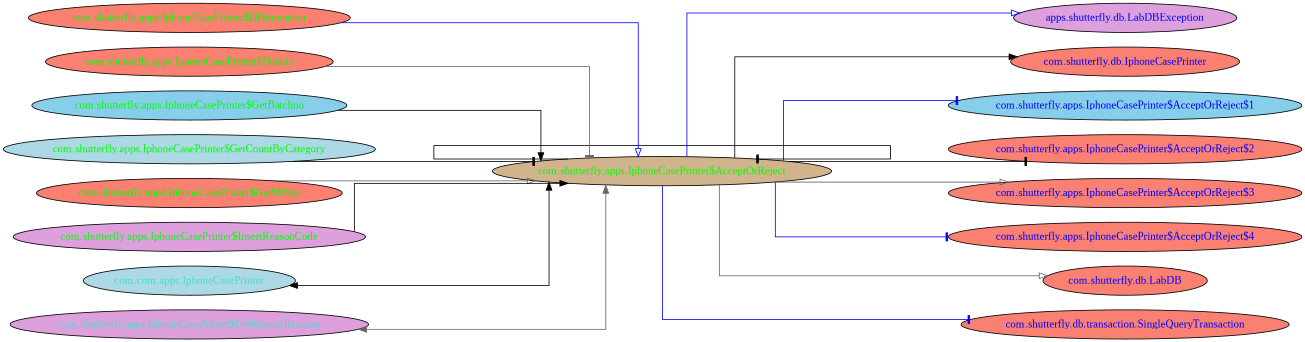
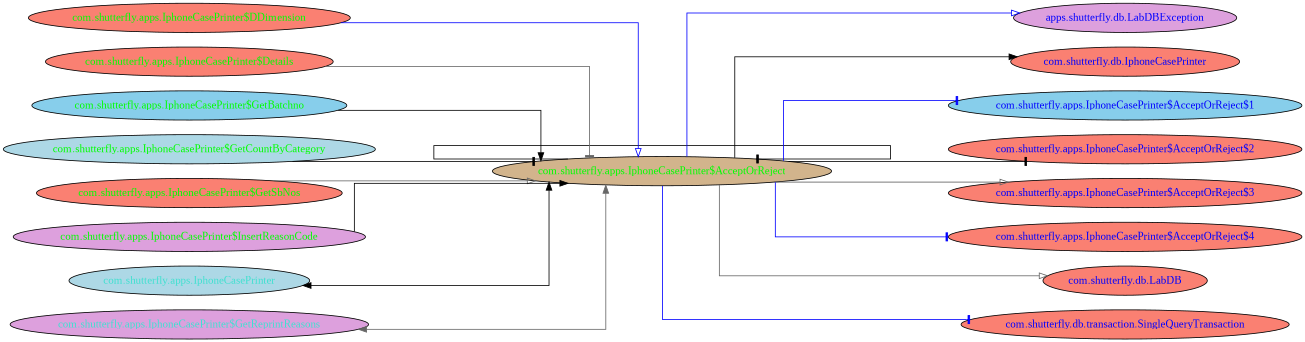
(189, 281) -> (189, 281)
